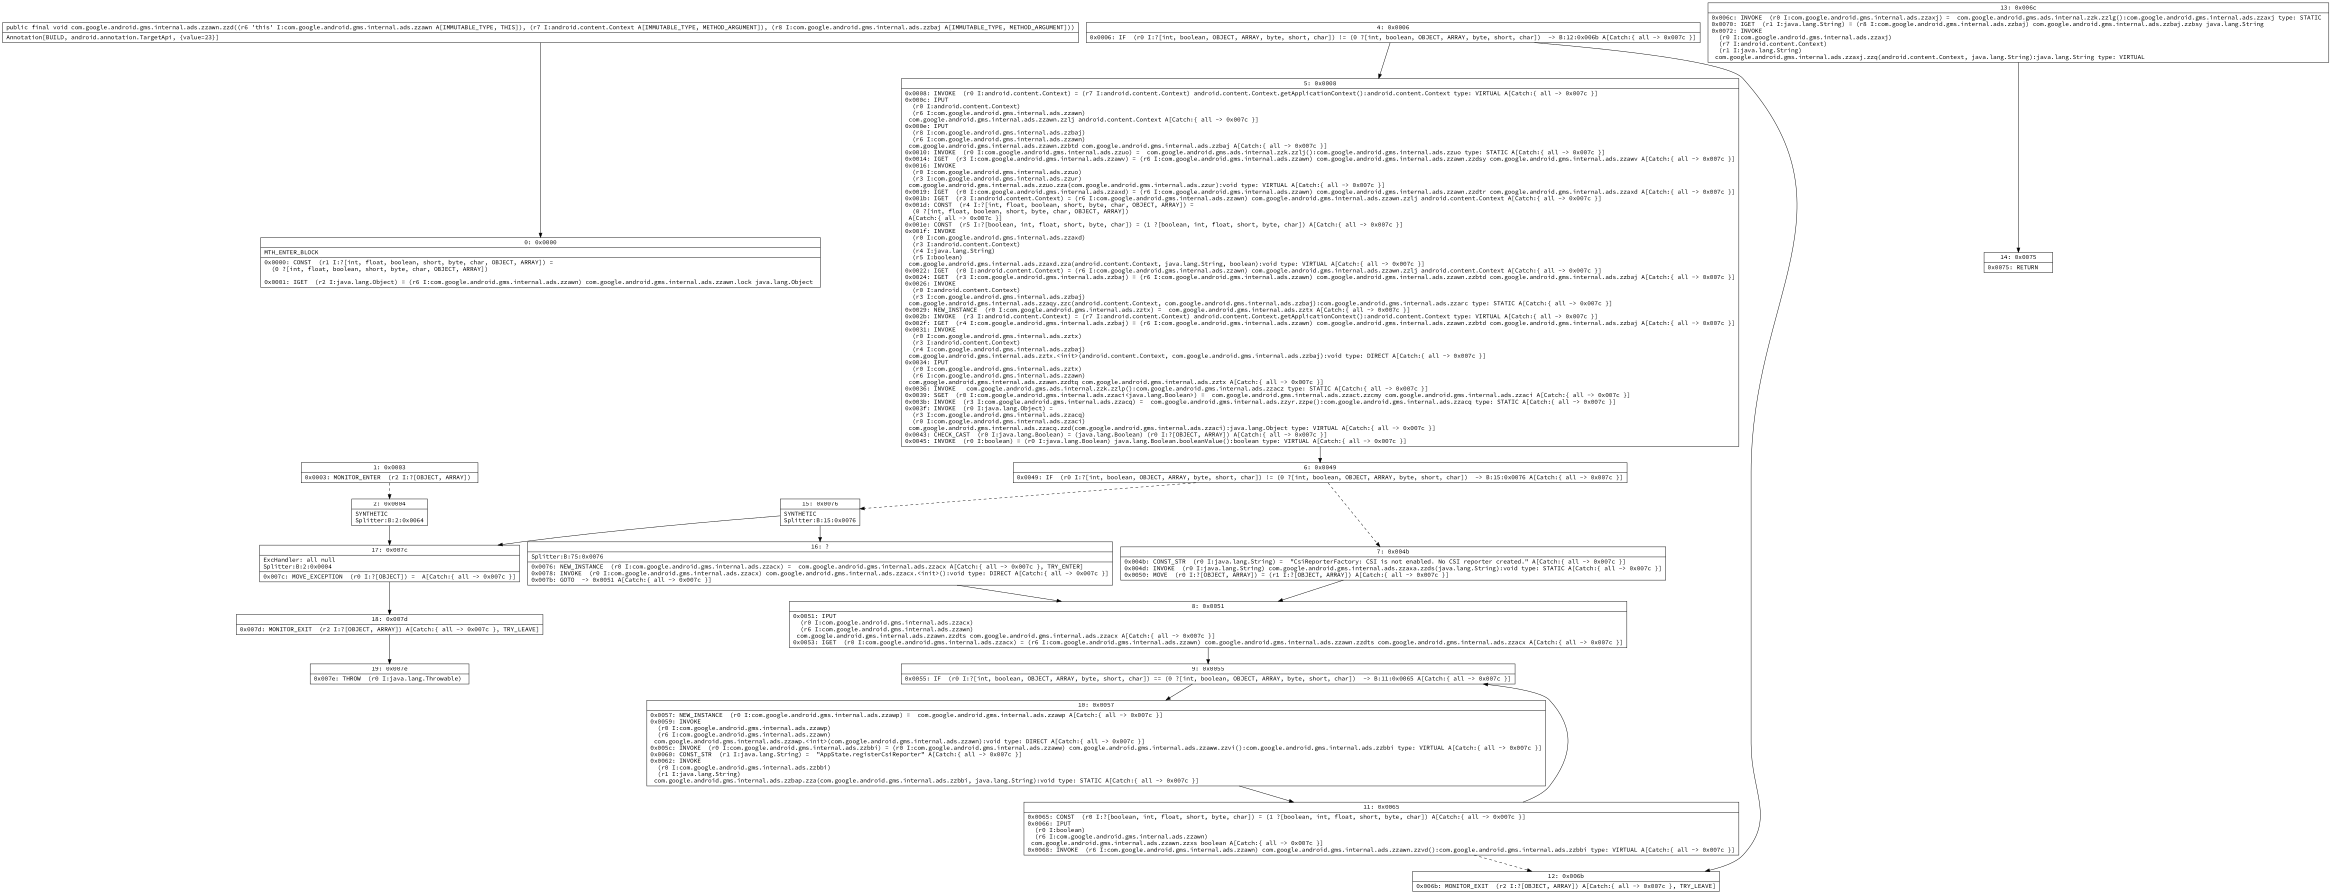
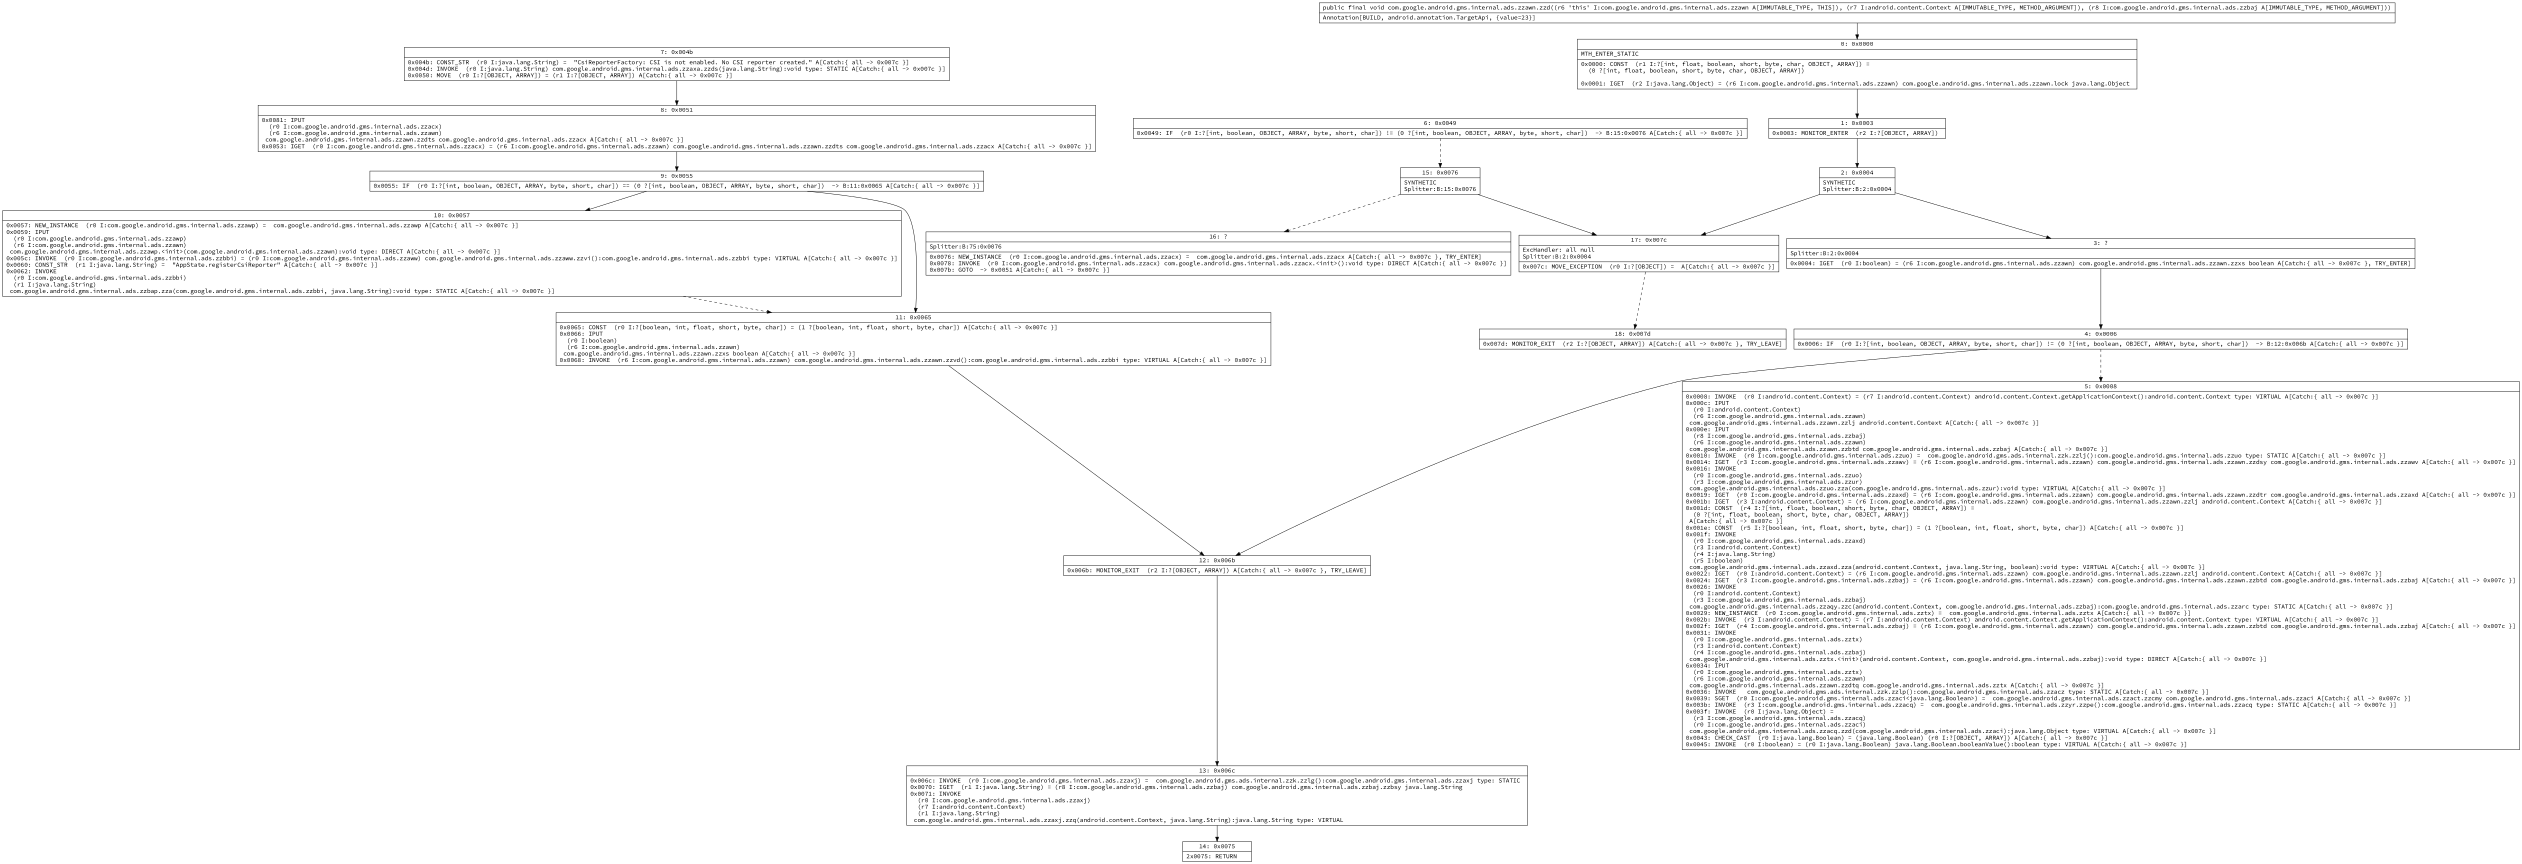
(1741, 31) -> (939, 794)
(1385, 58) -> (2101, 363)
none -> (1857, 101)
(291, 252) -> (1610, 54)
none -> (2101, 254)
(2018, 267) -> (1217, 856)
(930, 362) -> (1711, 666)
(1320, 452) -> none
(390, 489) -> (1857, 151)
(1353, 513) -> none
(390, 520) -> (1857, 189)
(820, 532) -> (1344, 212)
(1007, 593) -> none
(390, 596) -> (1640, 298)
(818, 616) -> (287, 120)
none -> (1217, 669)
(390, 674) -> none
(679, 722) -> (32, 232)
(1566, 727) -> (905, 210)
(1264, 793) -> (725, 304)
(1501, 863) -> (1075, 459)
